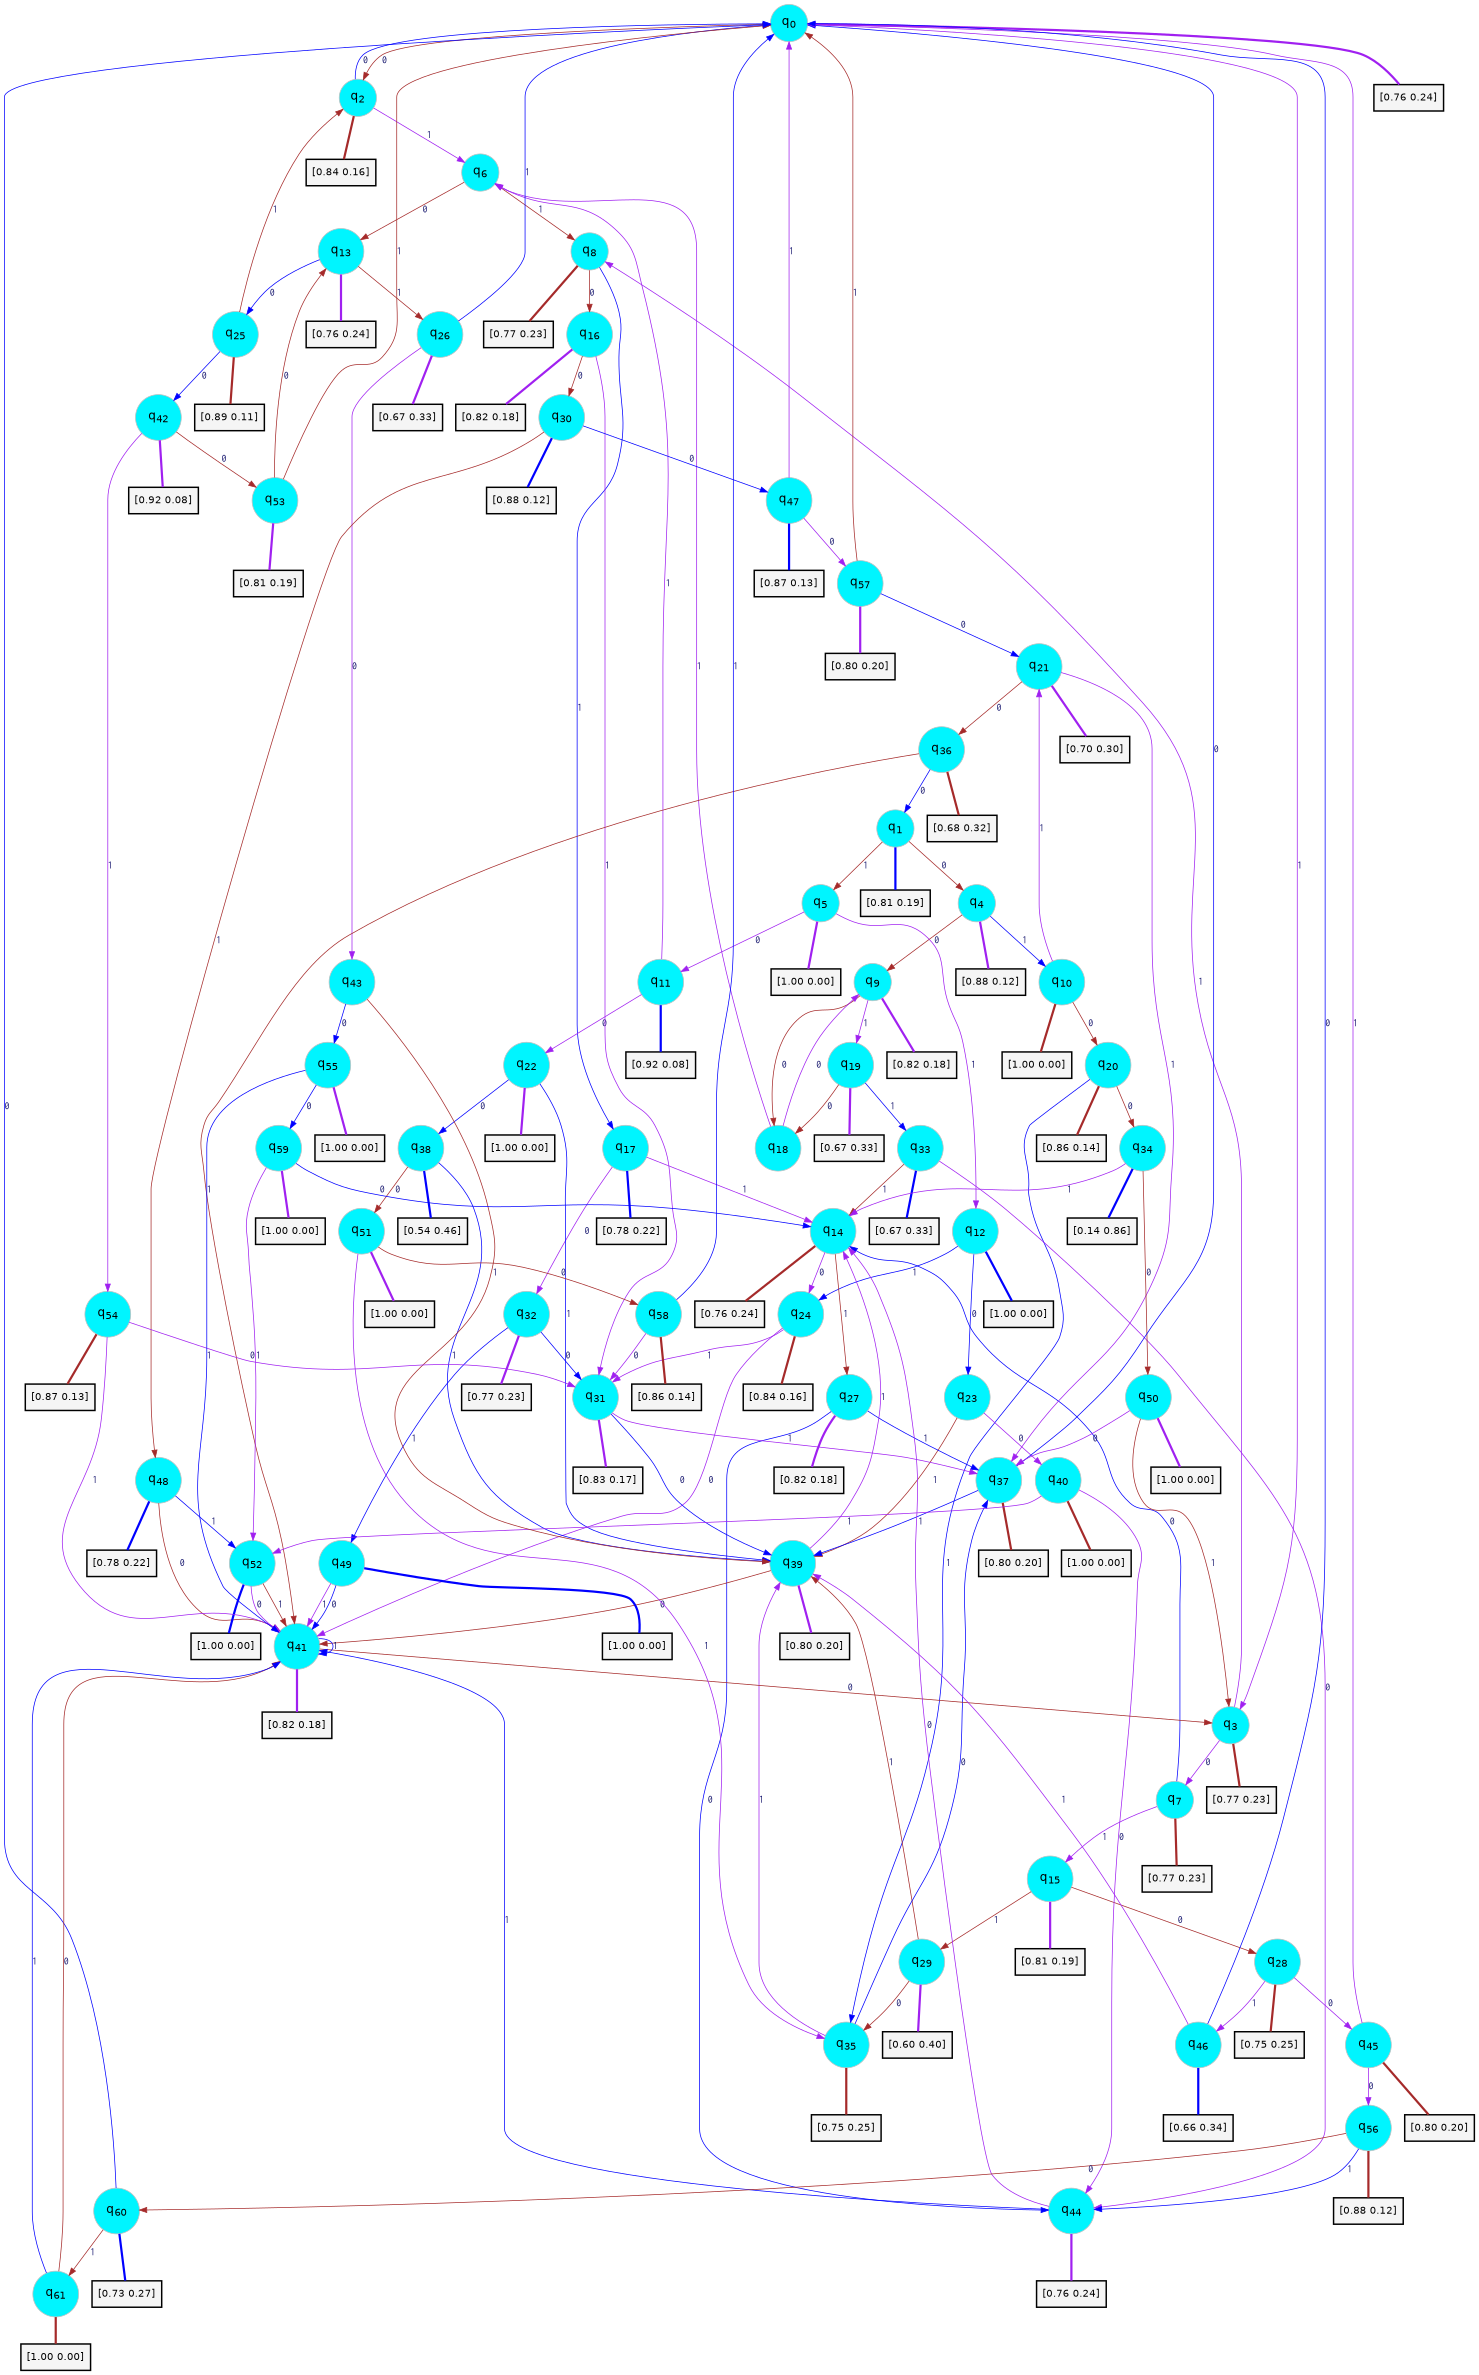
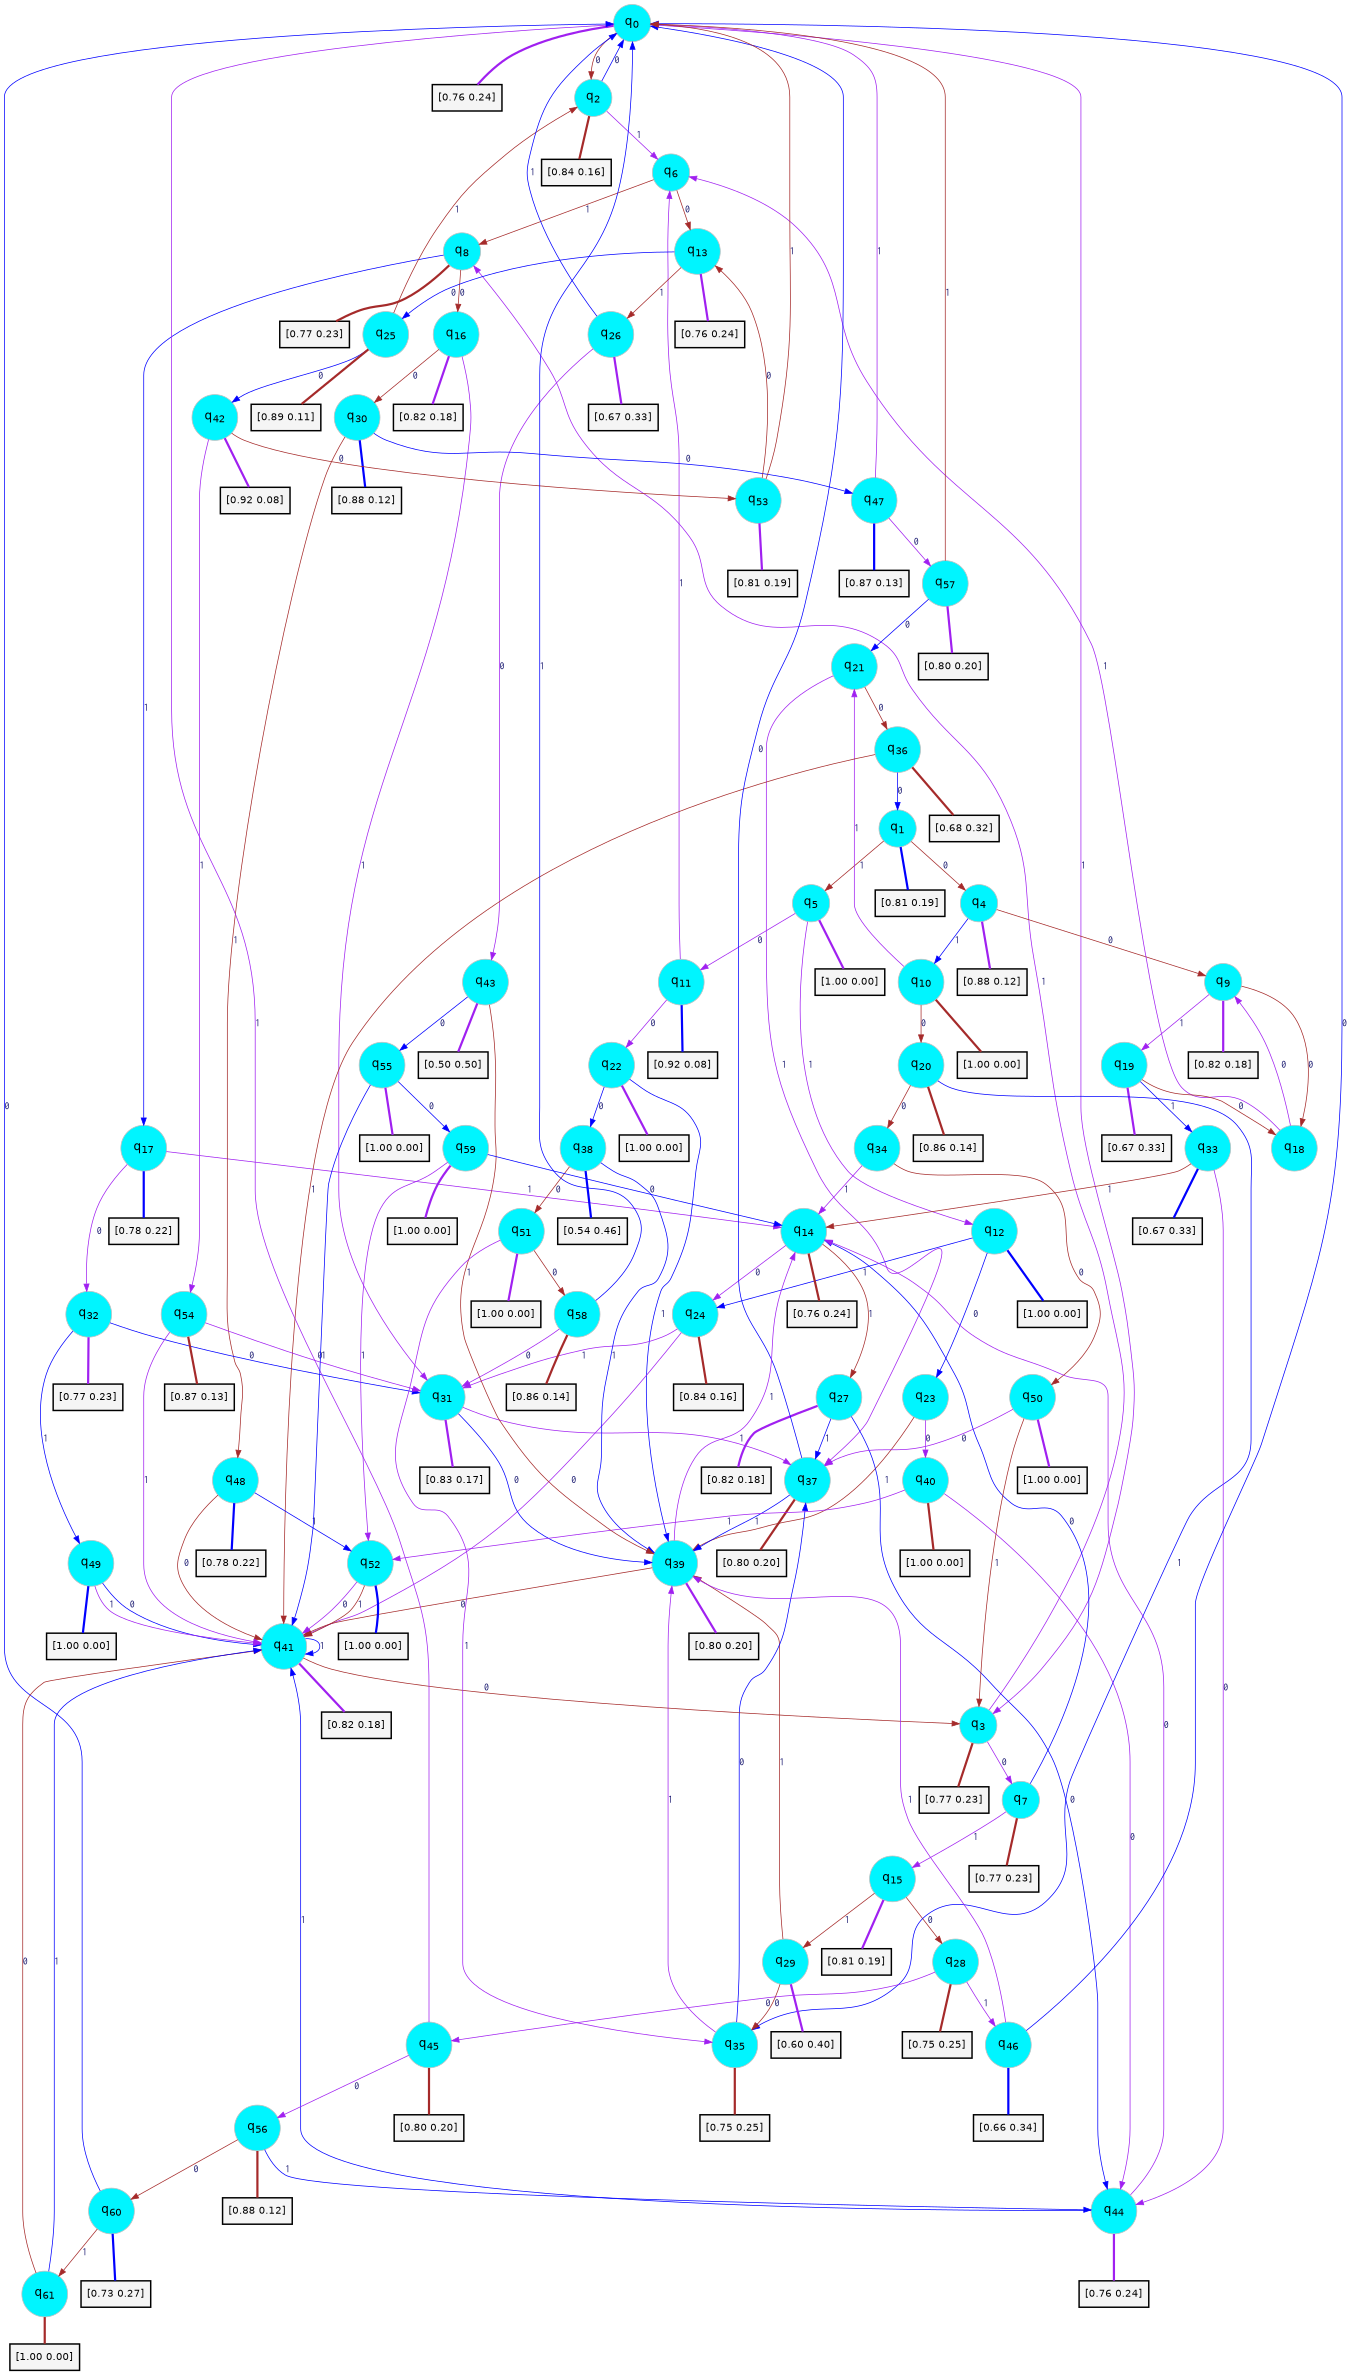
(1095, 750) -> none
none -> (453, 1065)
(1102, 1231) -> none
